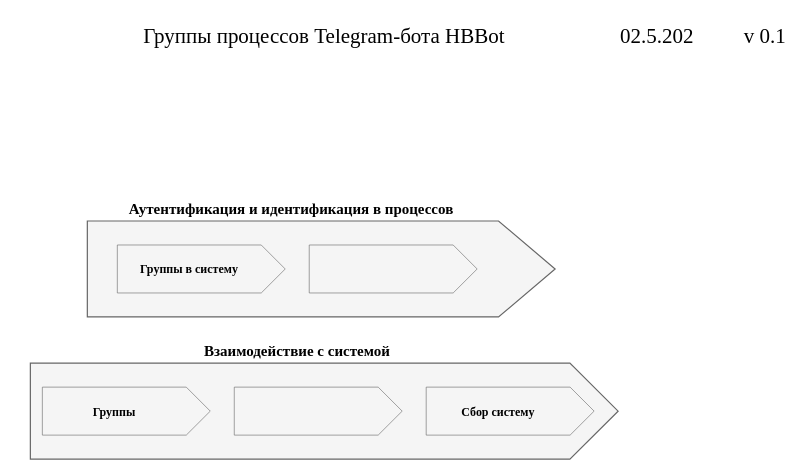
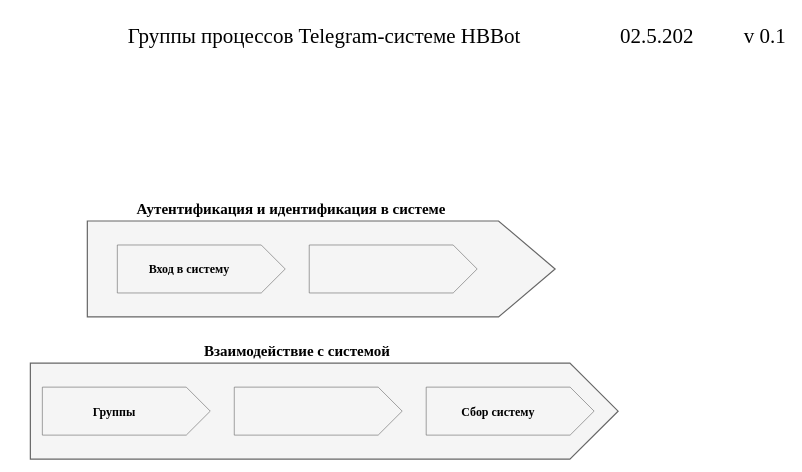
(324, 36) -> (324, 36)
(291, 209) -> (291, 209)
(189, 269) -> (189, 269)
